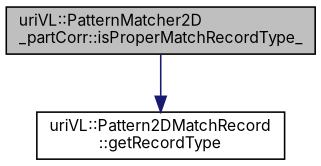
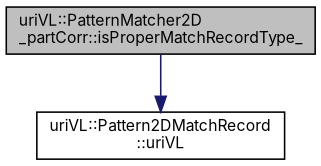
(161, 136) -> (161, 136)
